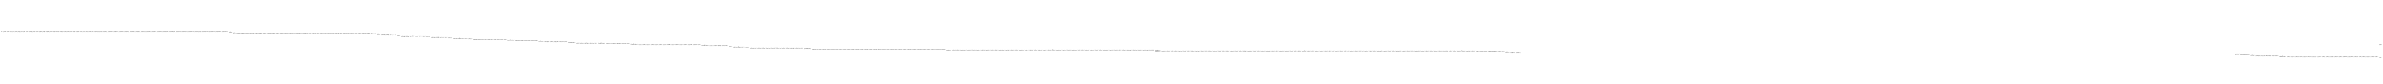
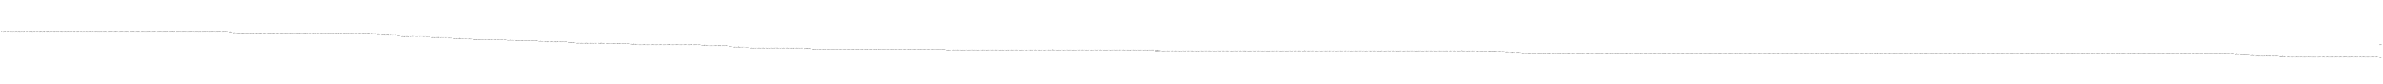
none -> (1878, 54)
